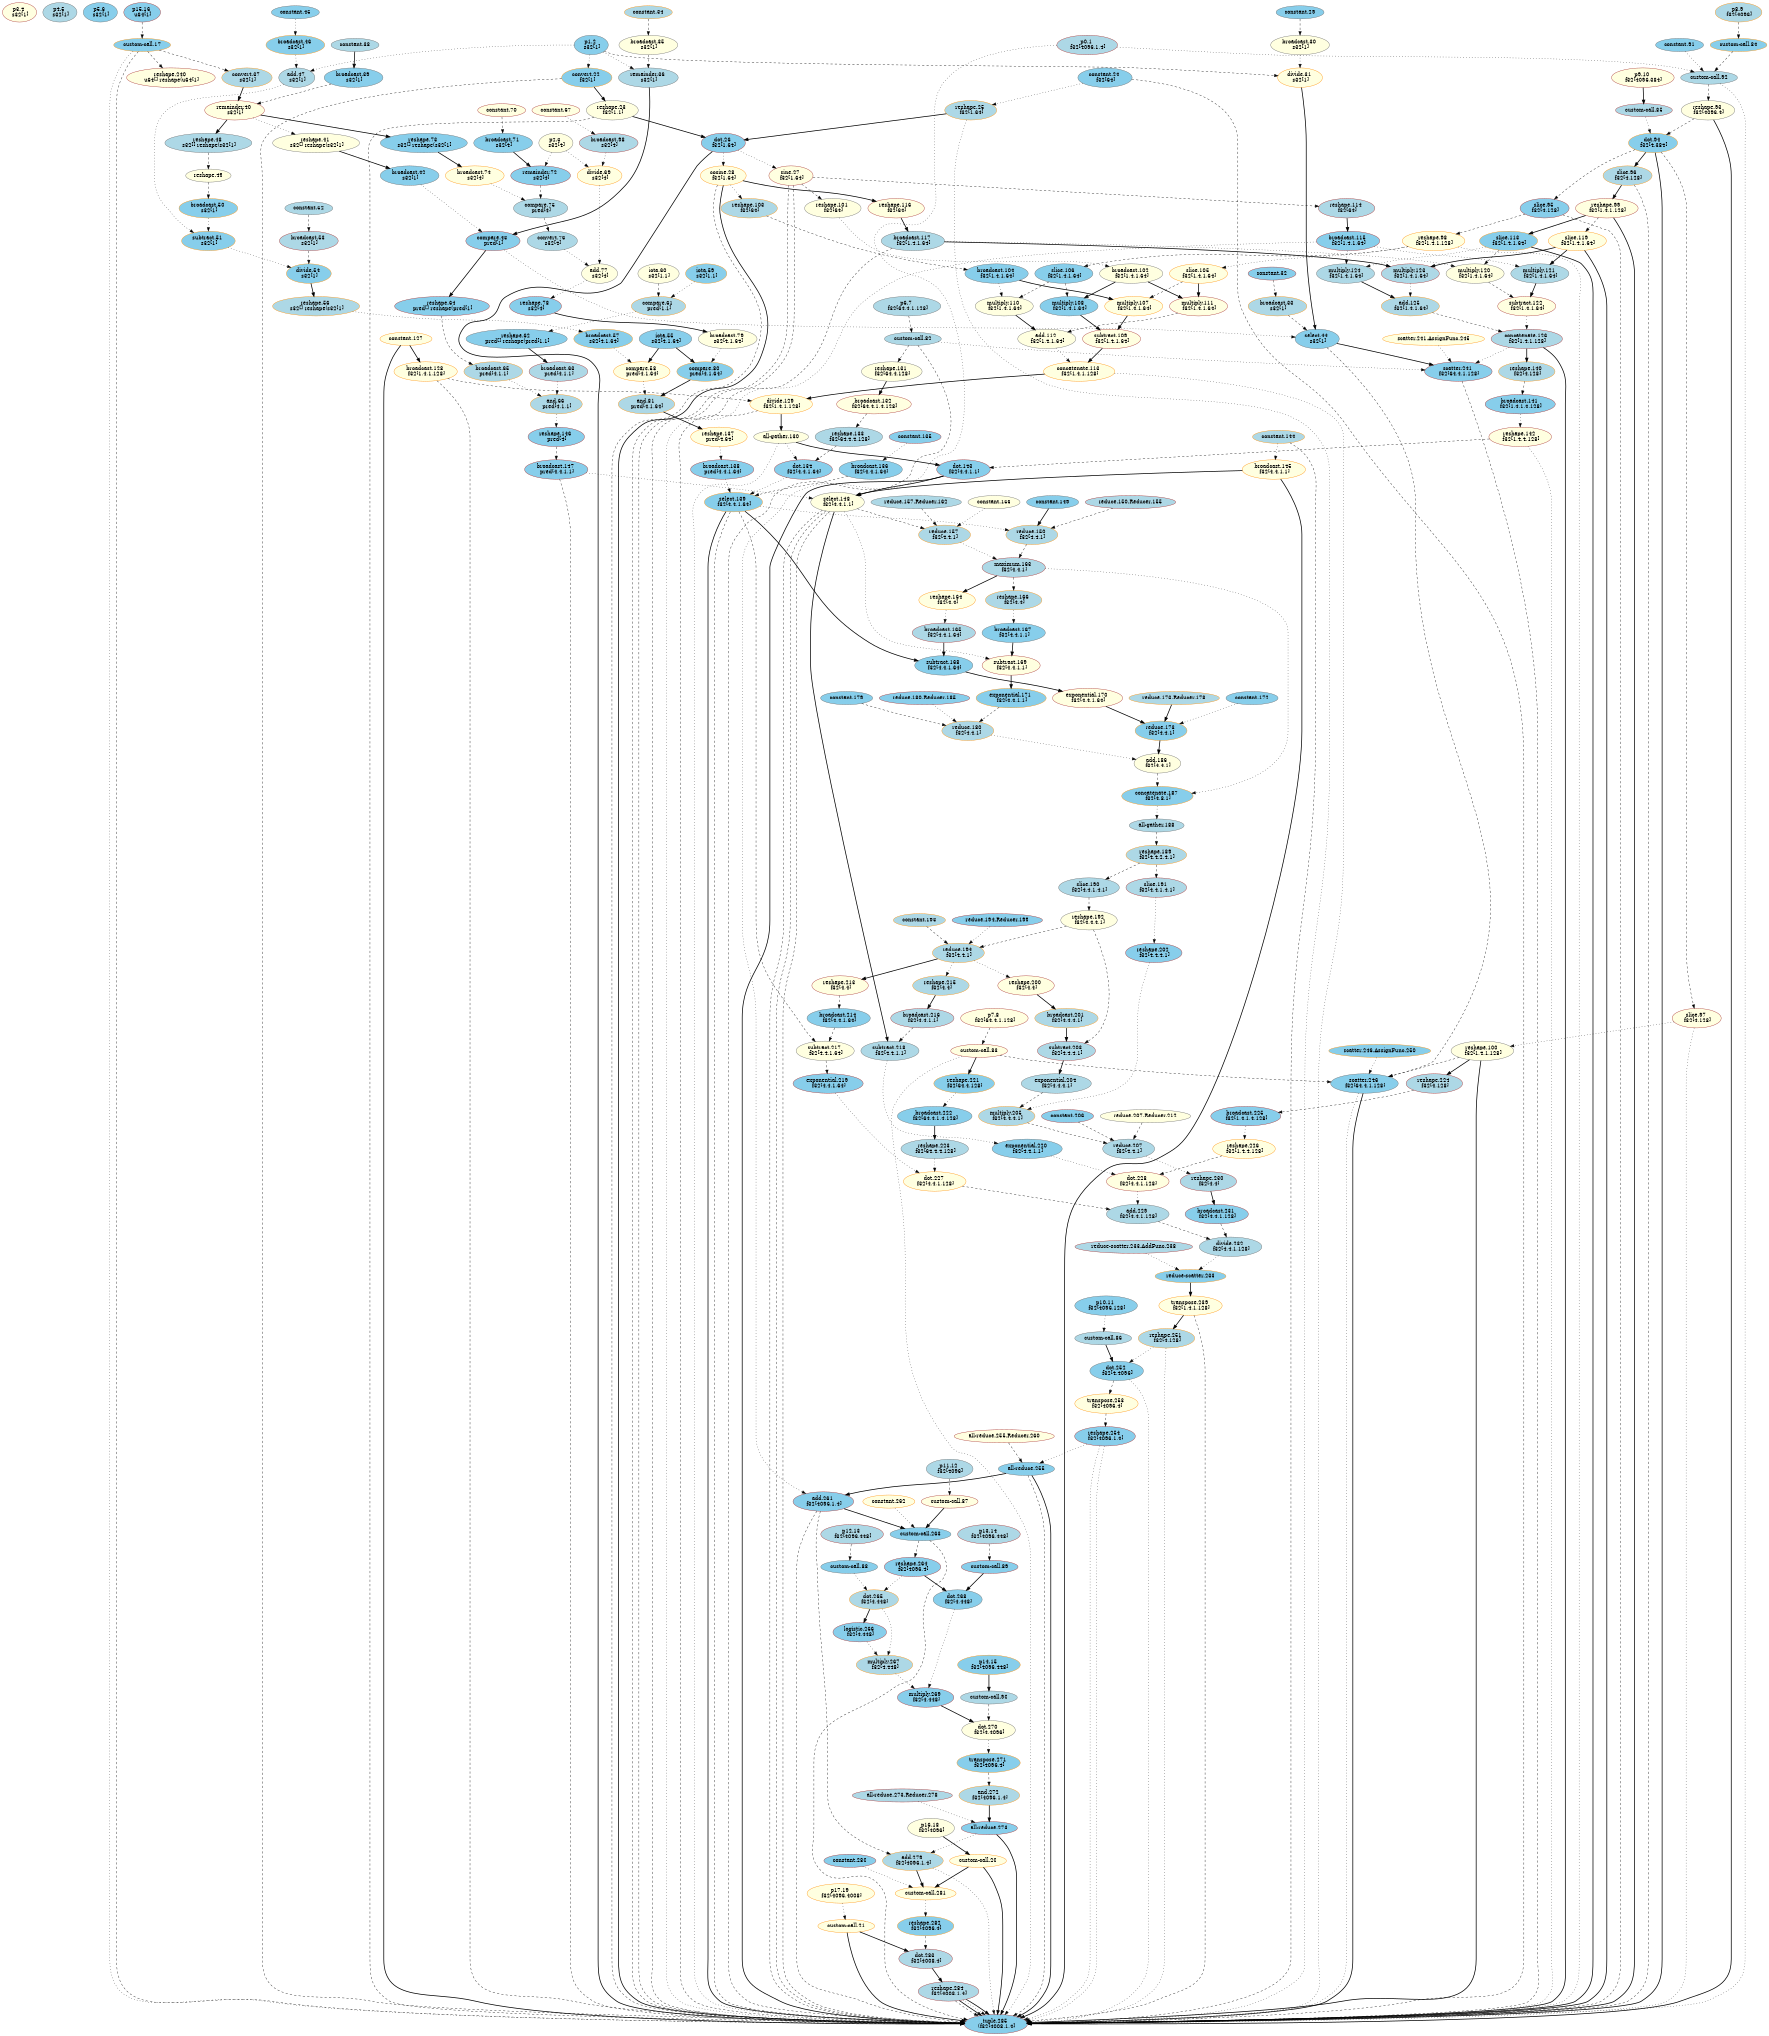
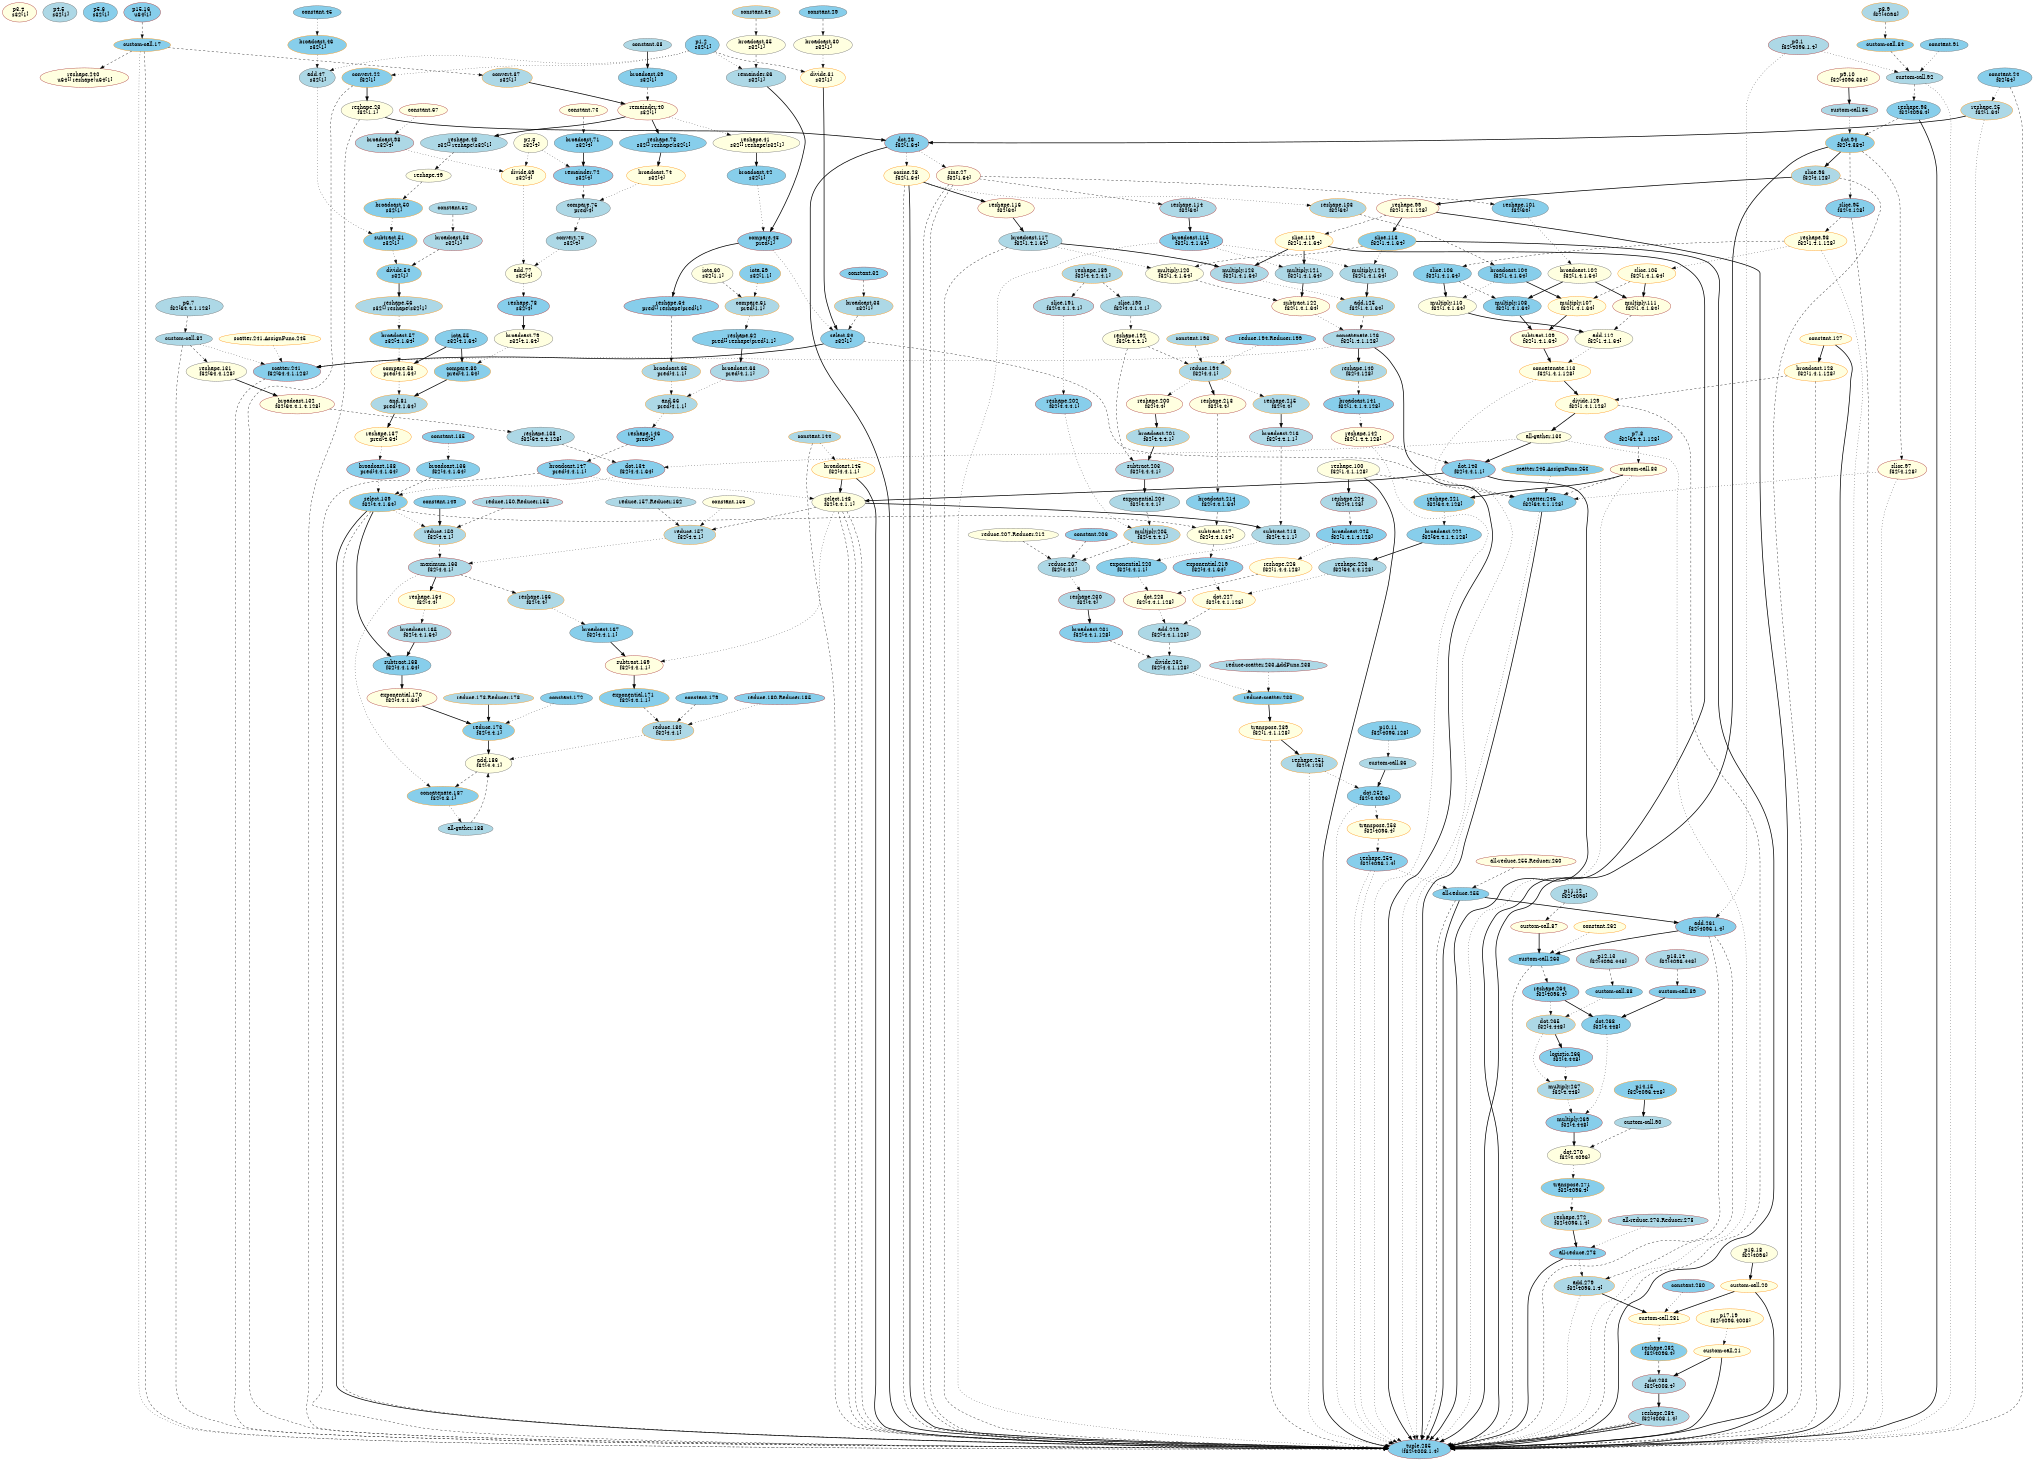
(1708, 110) -> (1914, 110)
(833, 208) -> (1520, 208)
(1036, 289) -> (1445, 288)
(1317, 339) -> (843, 339)
(1157, 837) -> (483, 801)
(994, 1018) -> (1638, 437)
(1598, 1033) -> (1728, 485)
(989, 1795) -> (1571, 1221)
